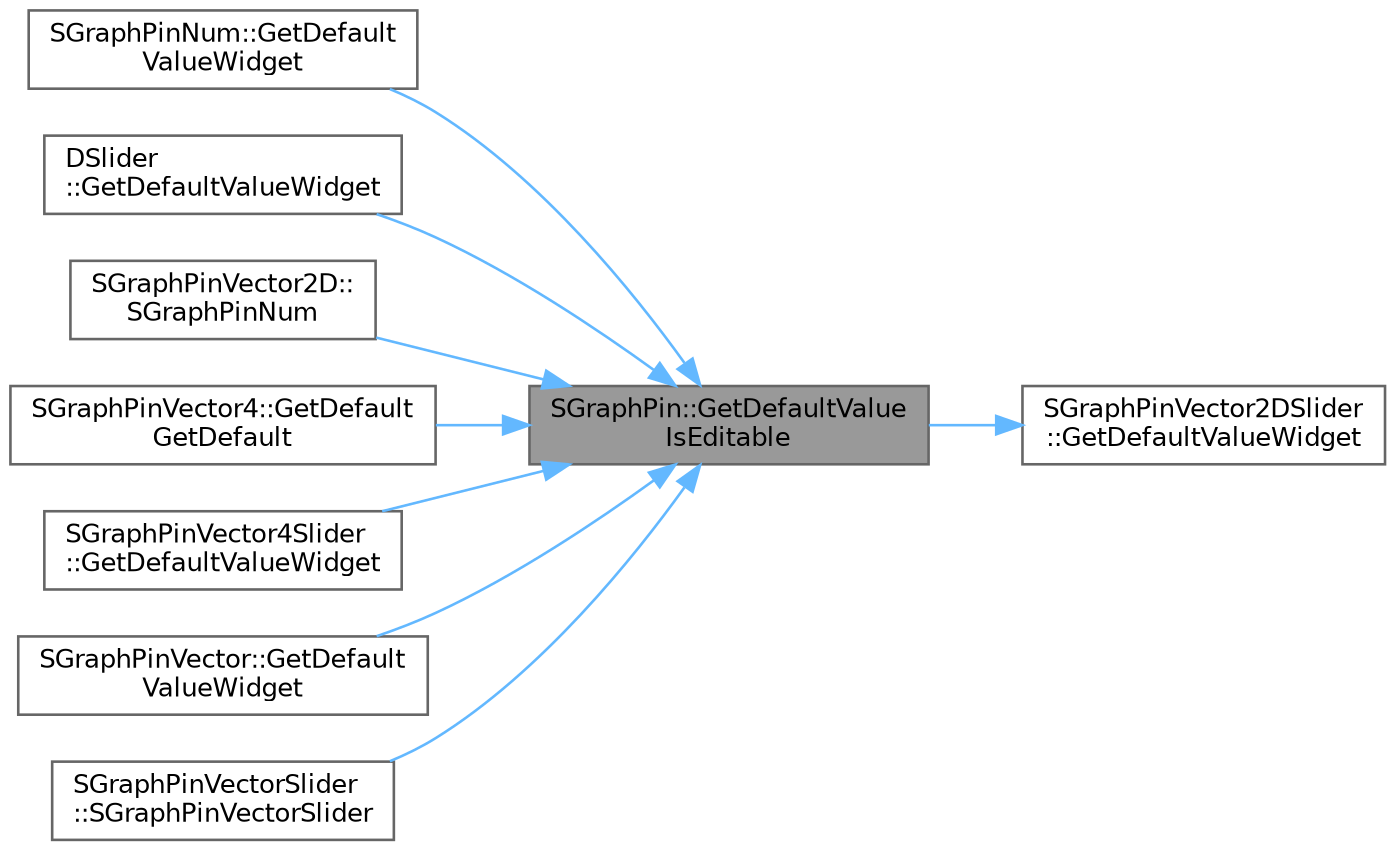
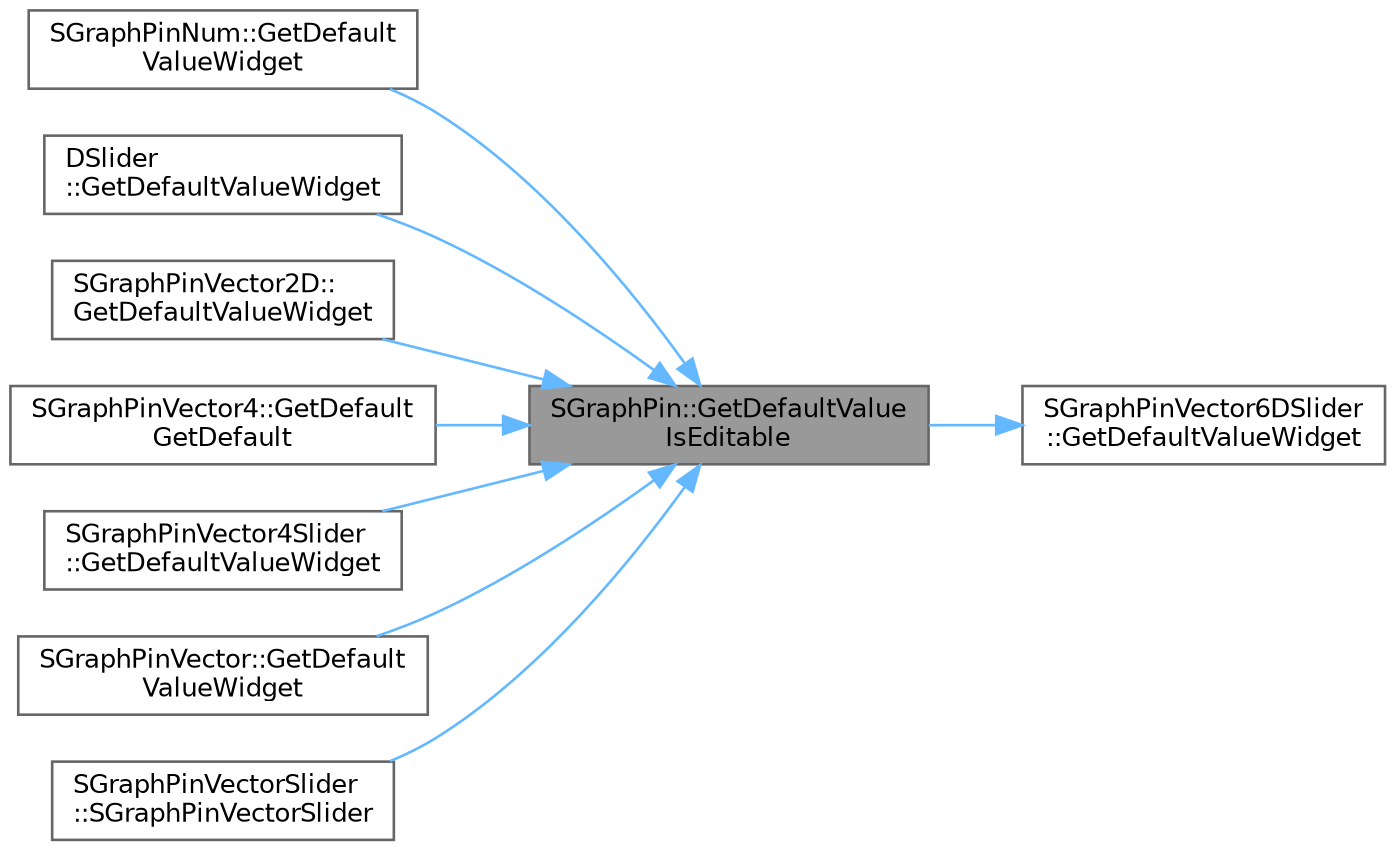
(223, 300) -> (223, 300)
(1204, 425) -> (1204, 425)
